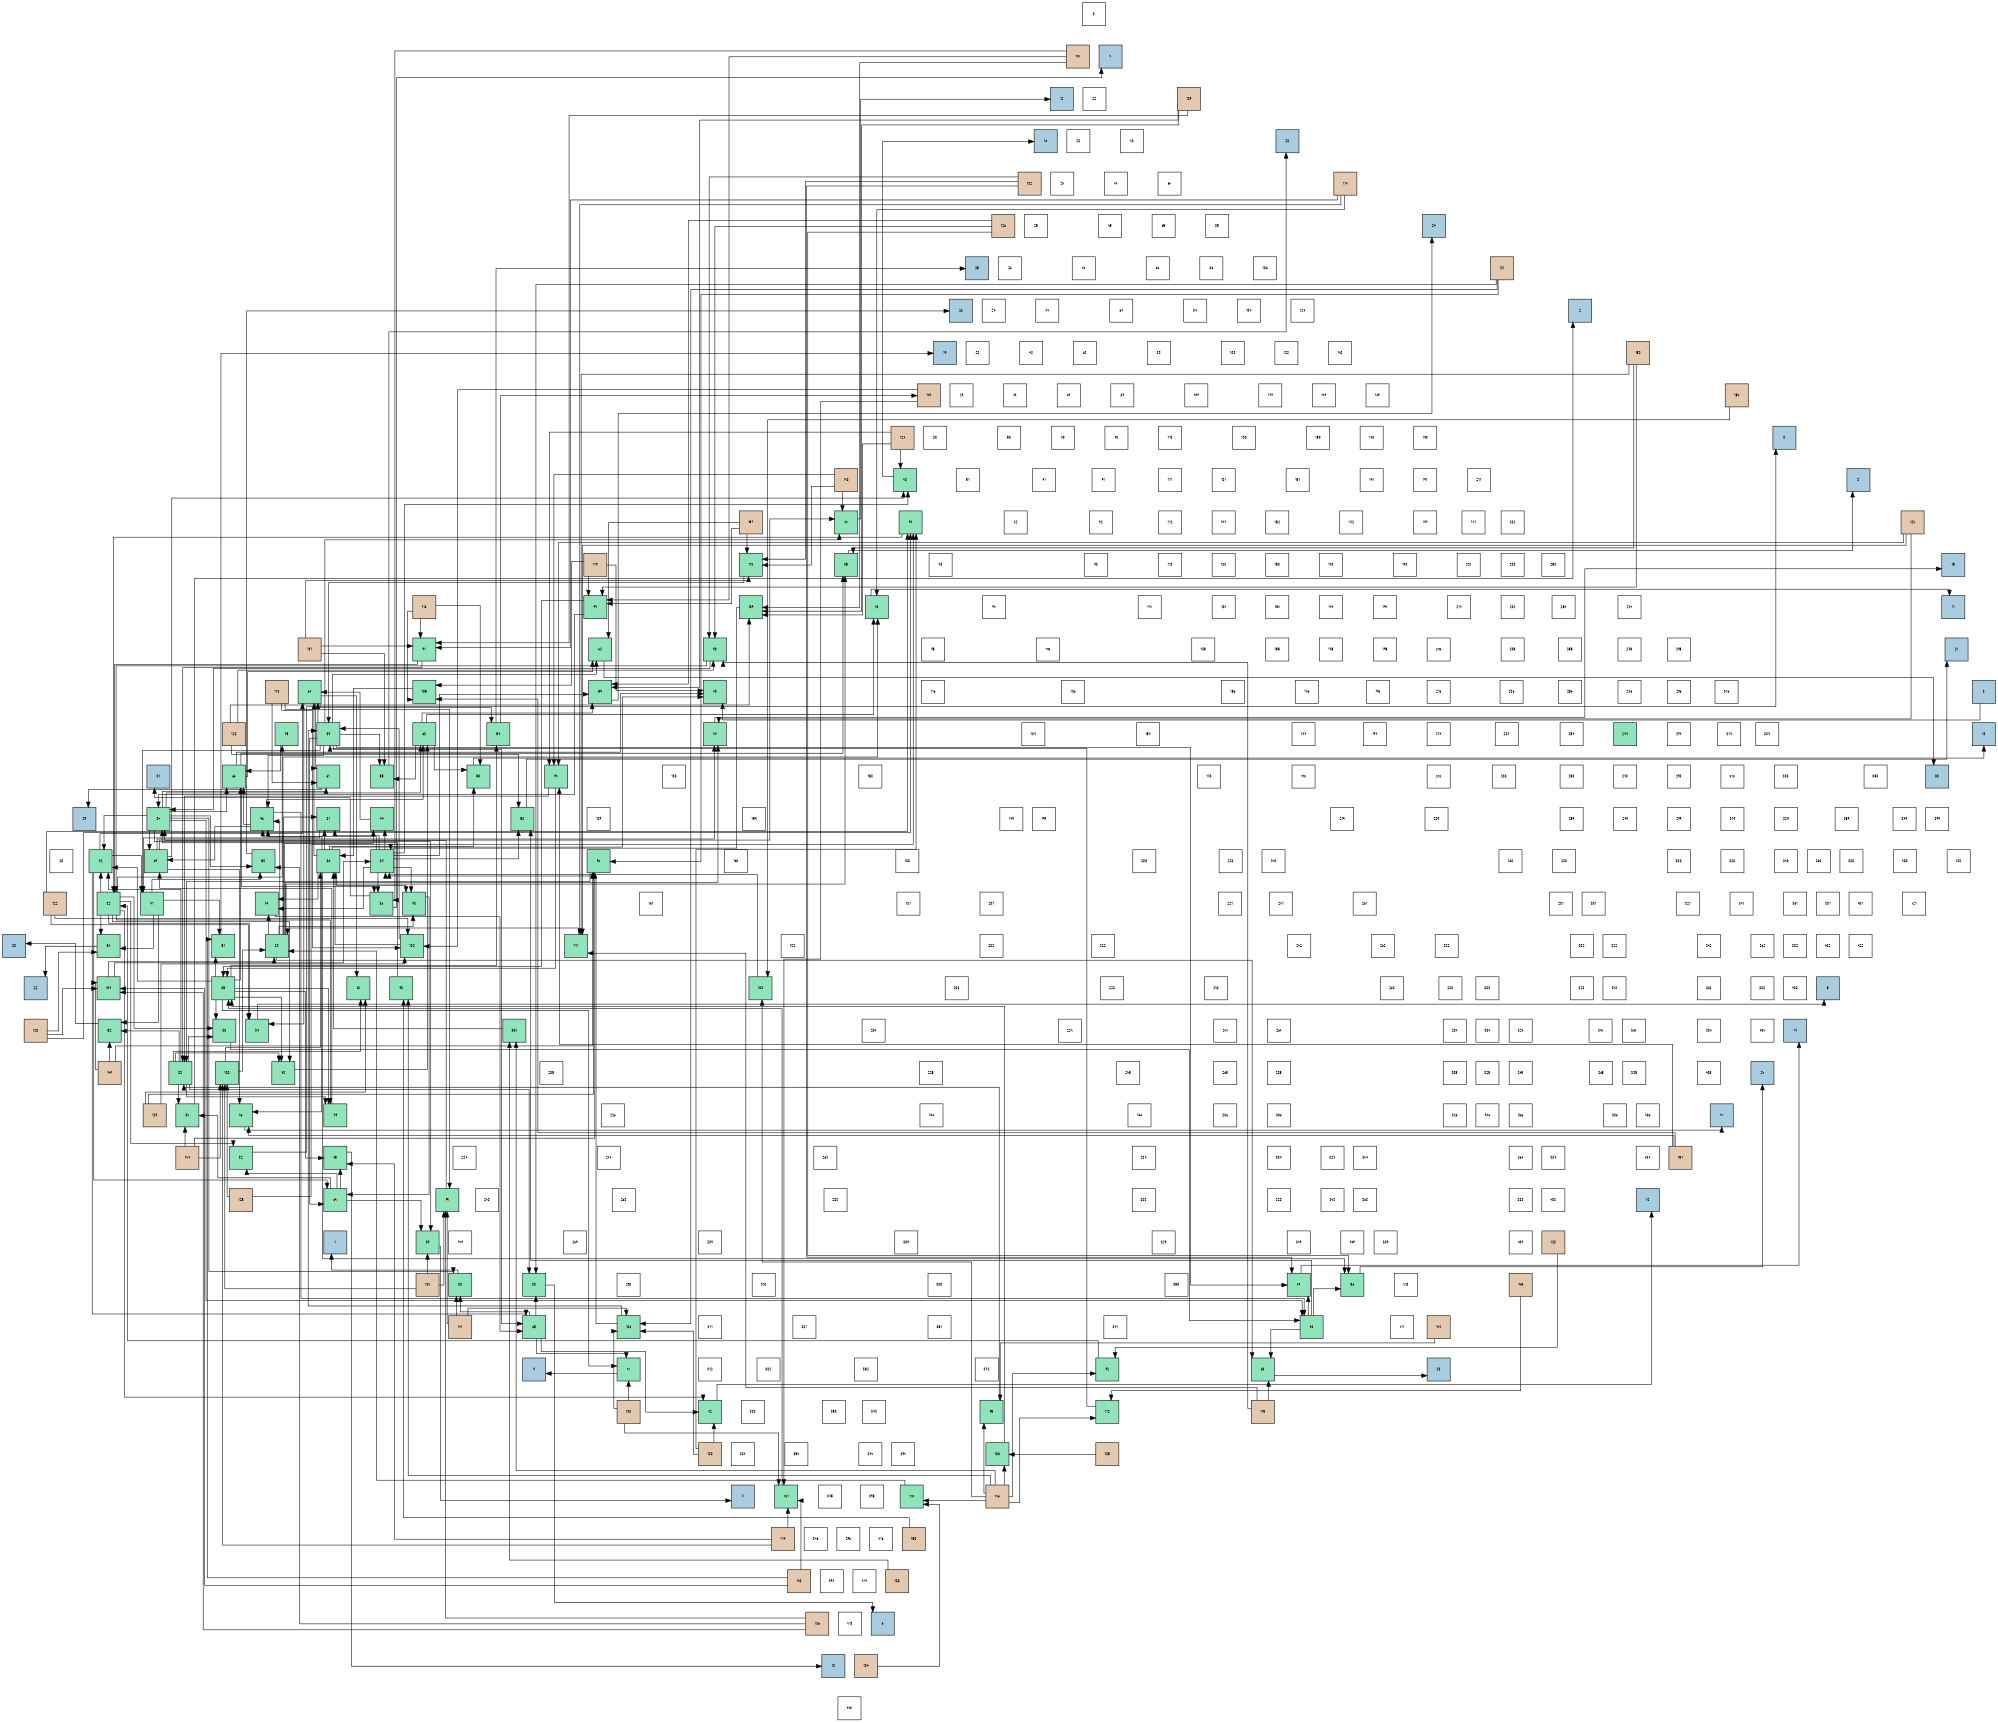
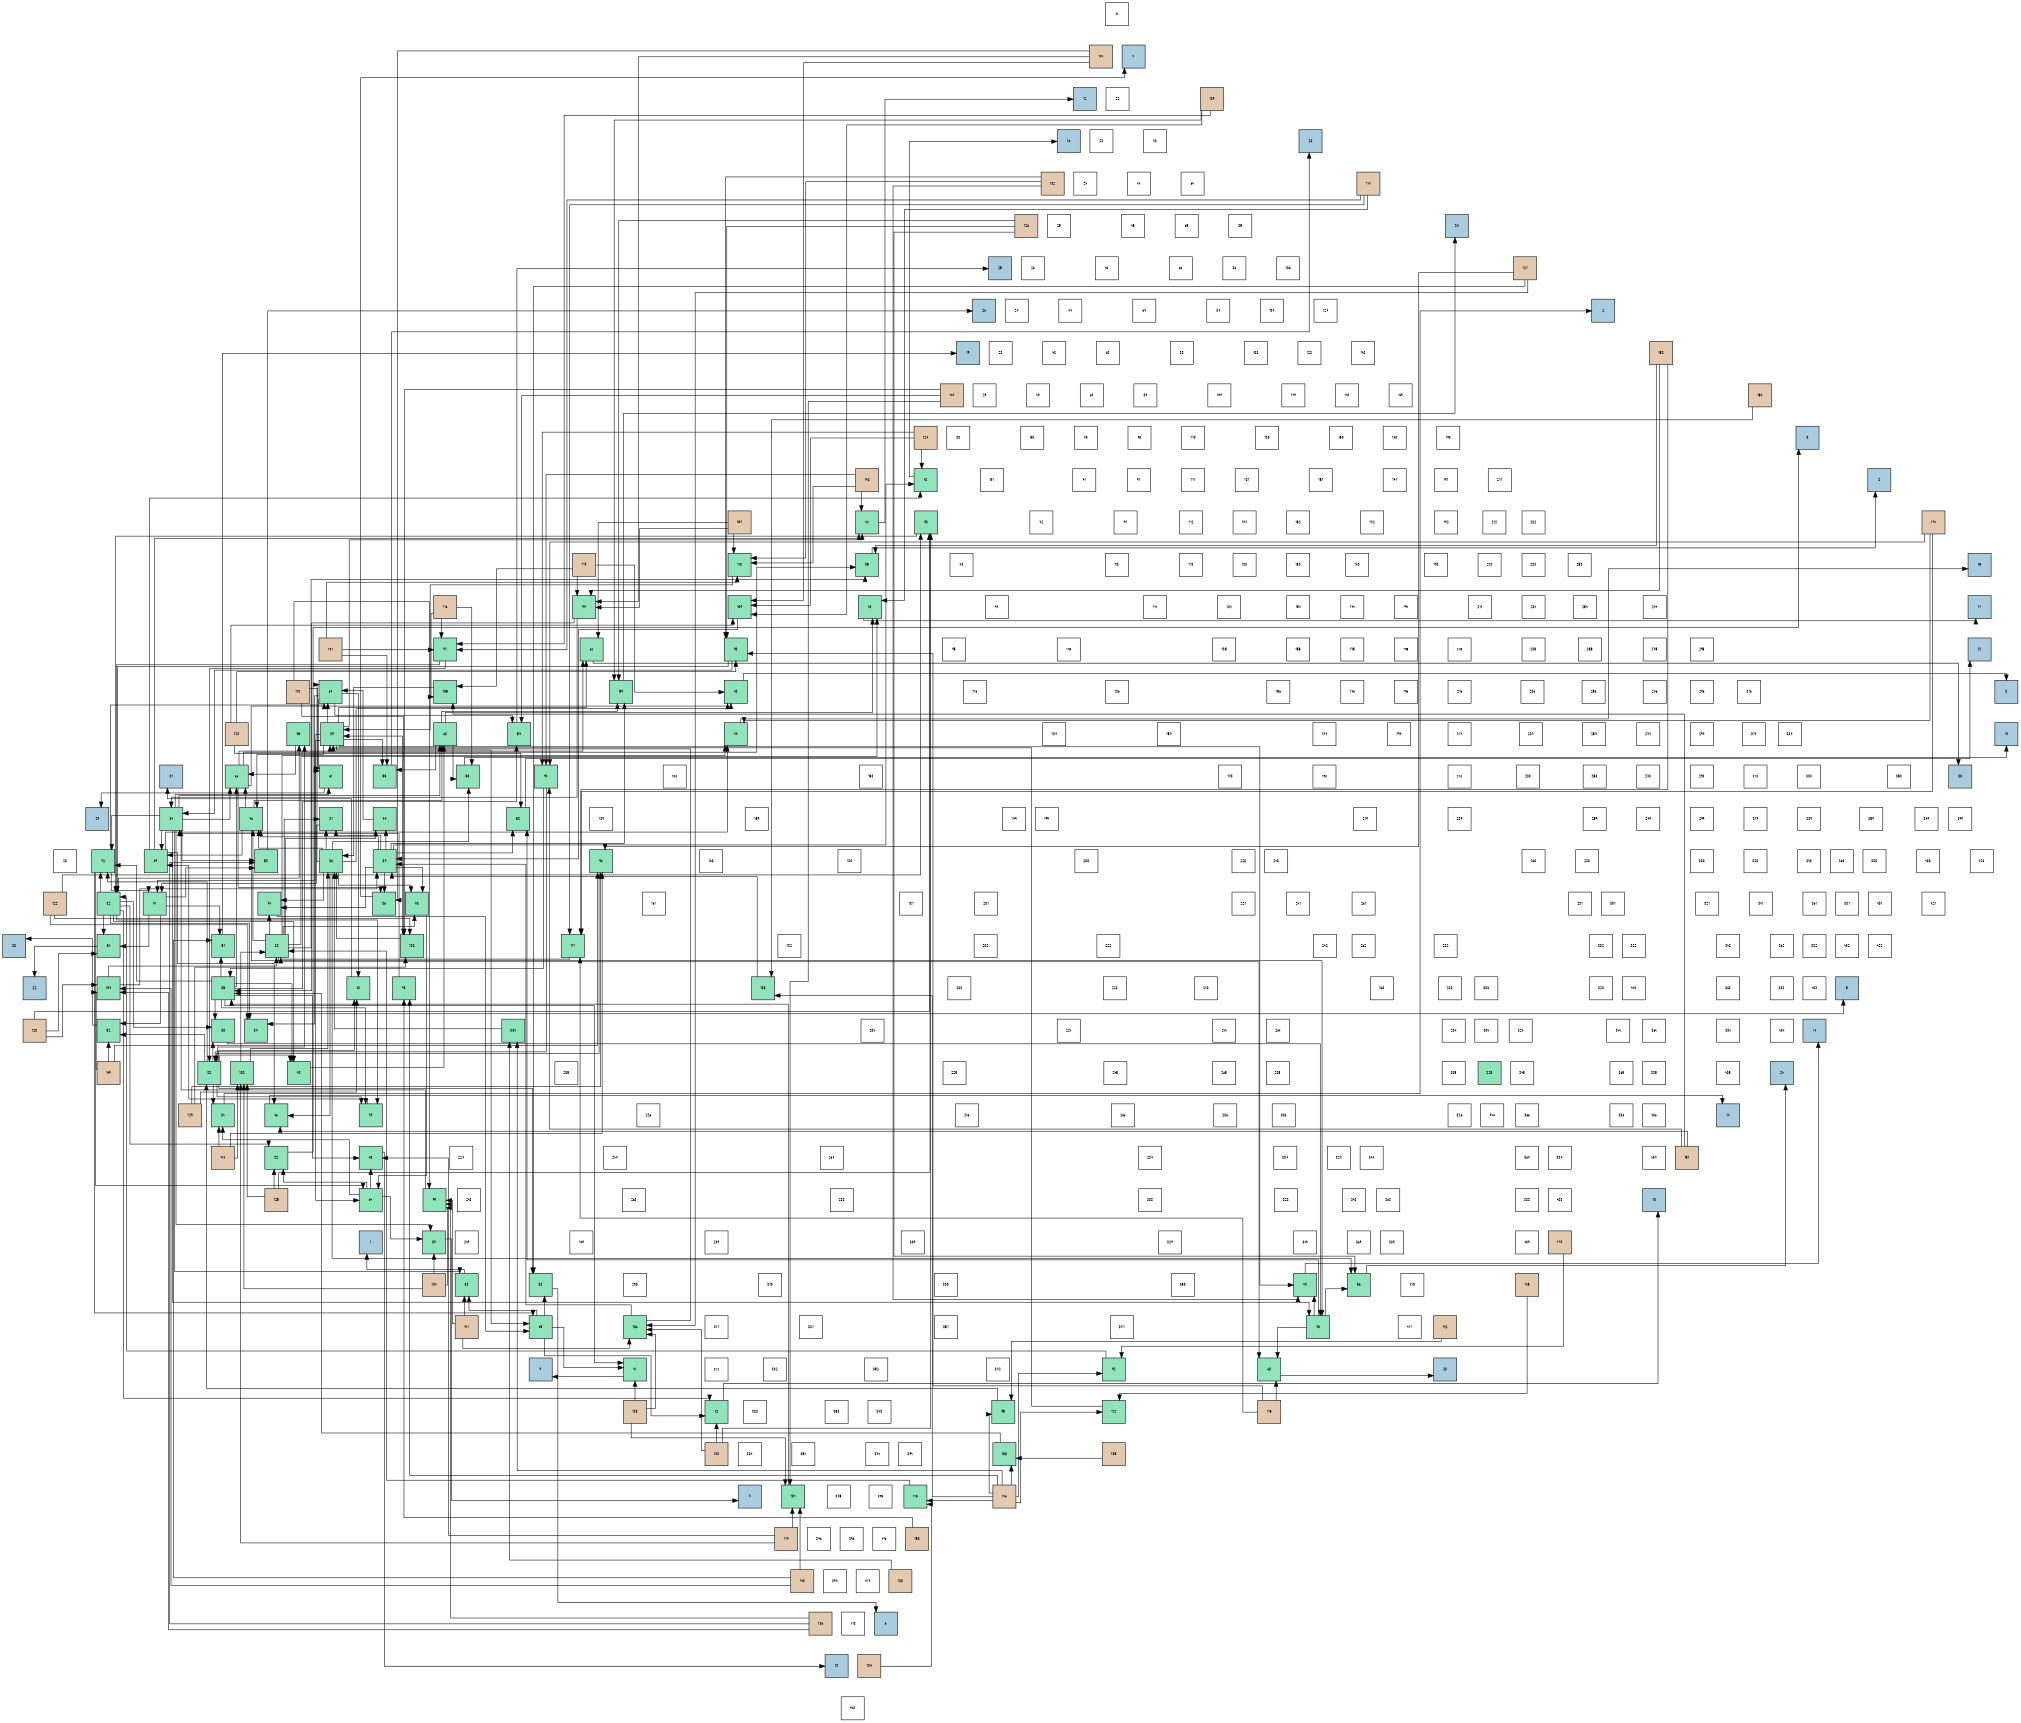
(543, 396) -> (589, 396)
(1354, 720) -> (1372, 673)
(1625, 734) -> (1648, 734)
(350, 812) -> (351, 867)
(1614, 988) -> (1634, 988)
none -> (305, 1019)
(1487, 1073) -> (1490, 1073)
none -> (274, 1182)
